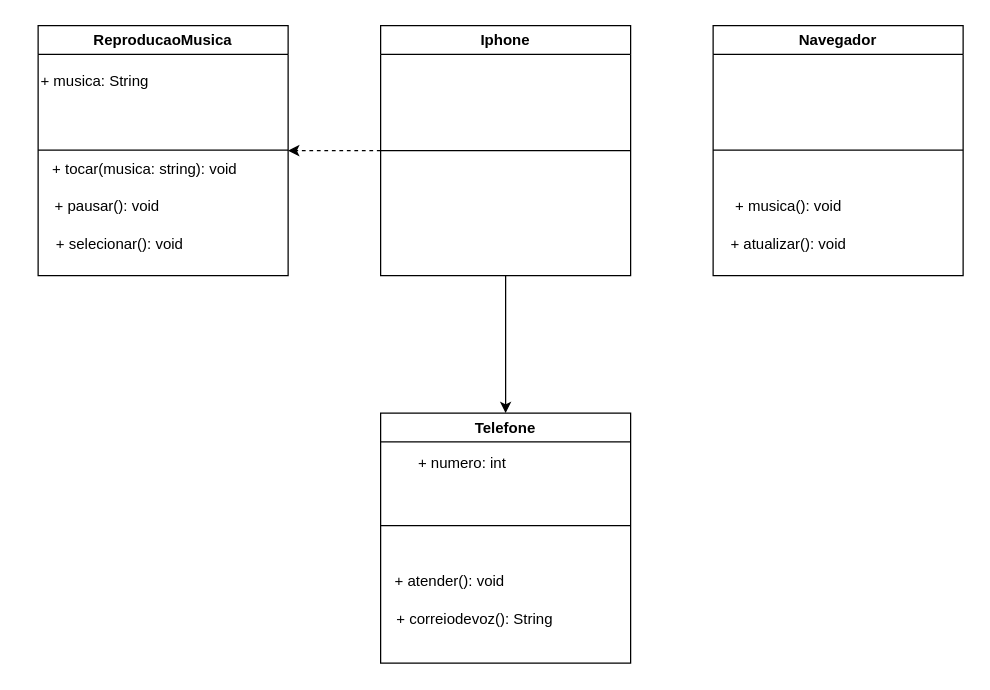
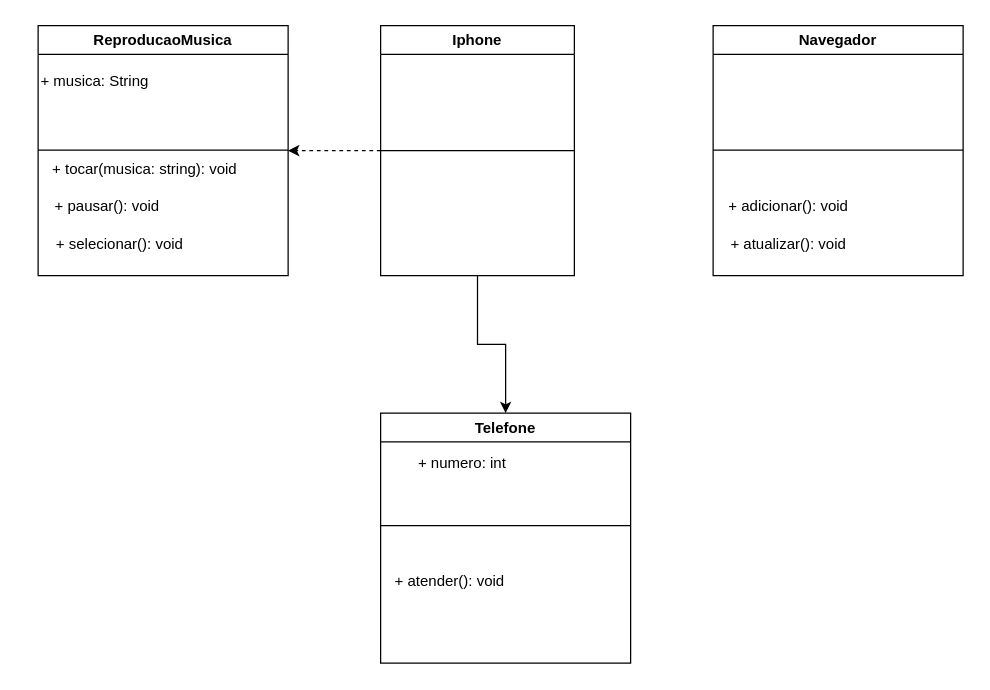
(506, 151) -> (478, 151)
(789, 207) -> (789, 207)
(474, 619) -> none
